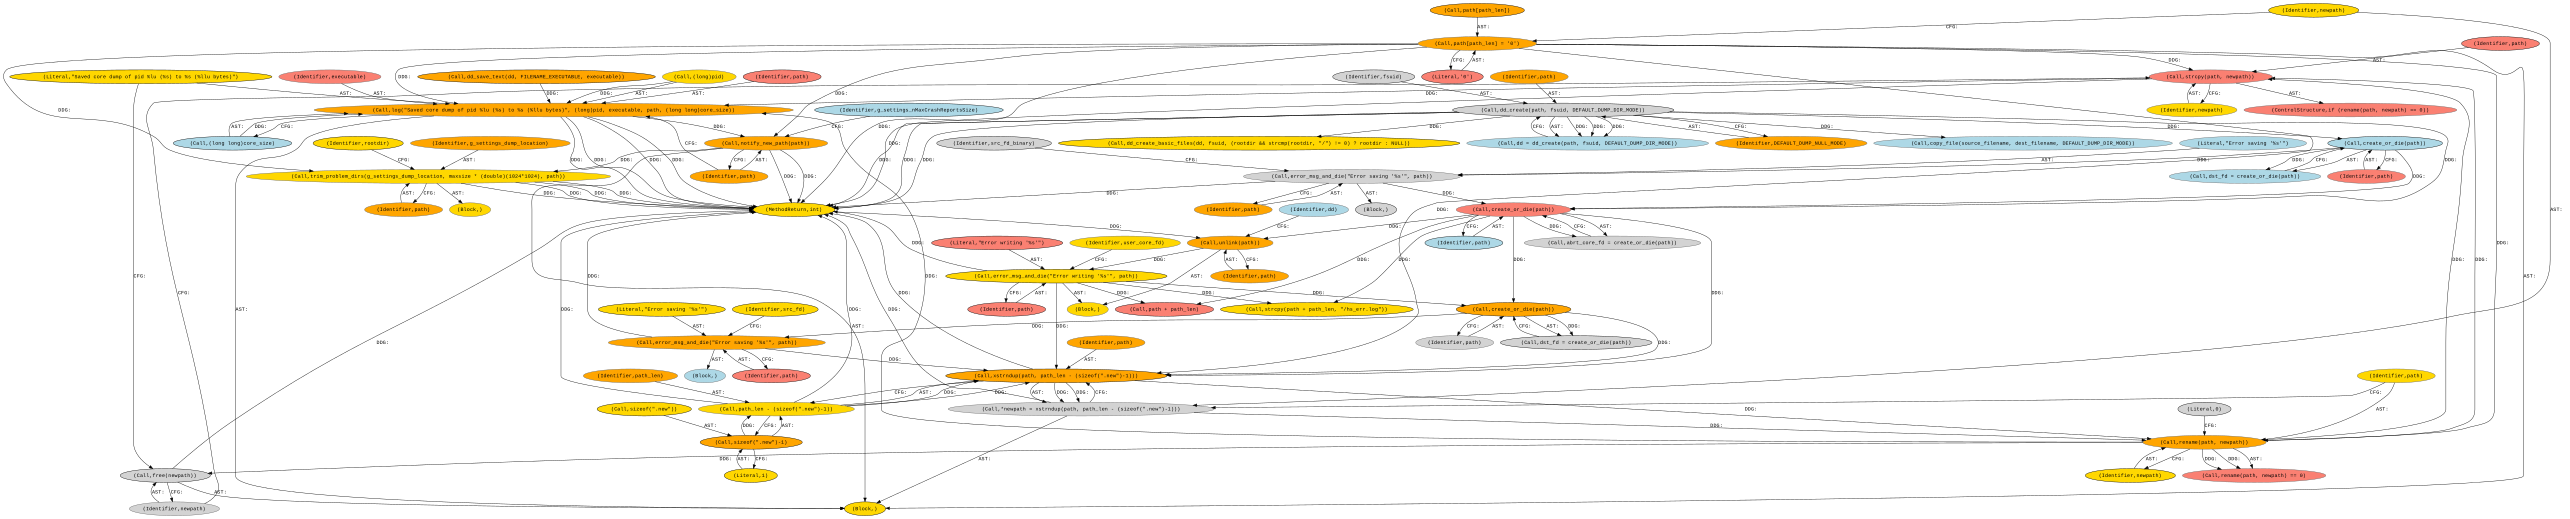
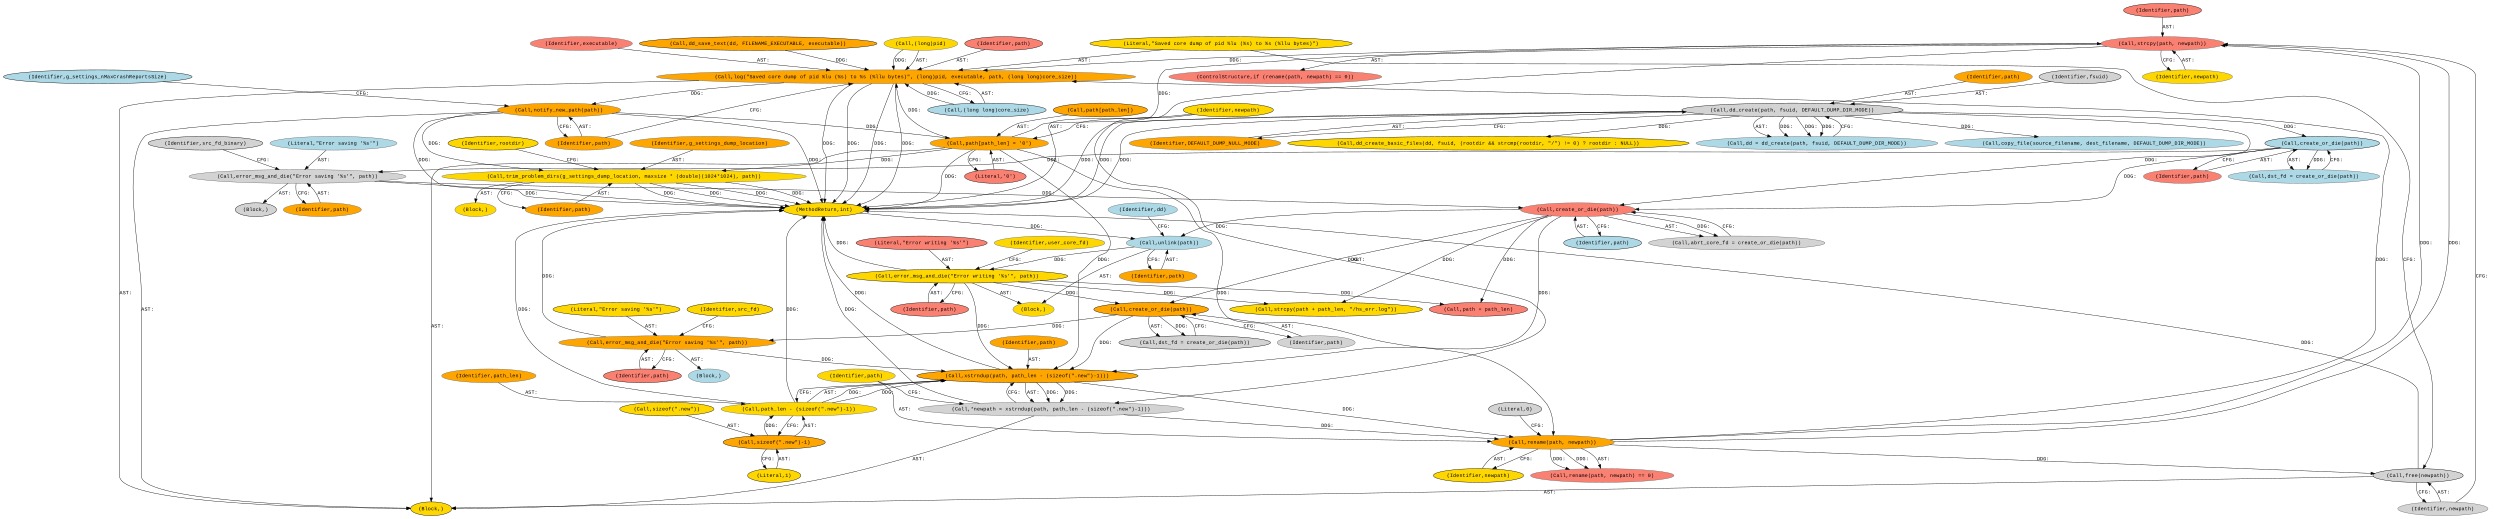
(1088, 51) -> (781, 122)
(897, 143) -> (1058, 127)
(1230, 243) -> (1169, 243)
